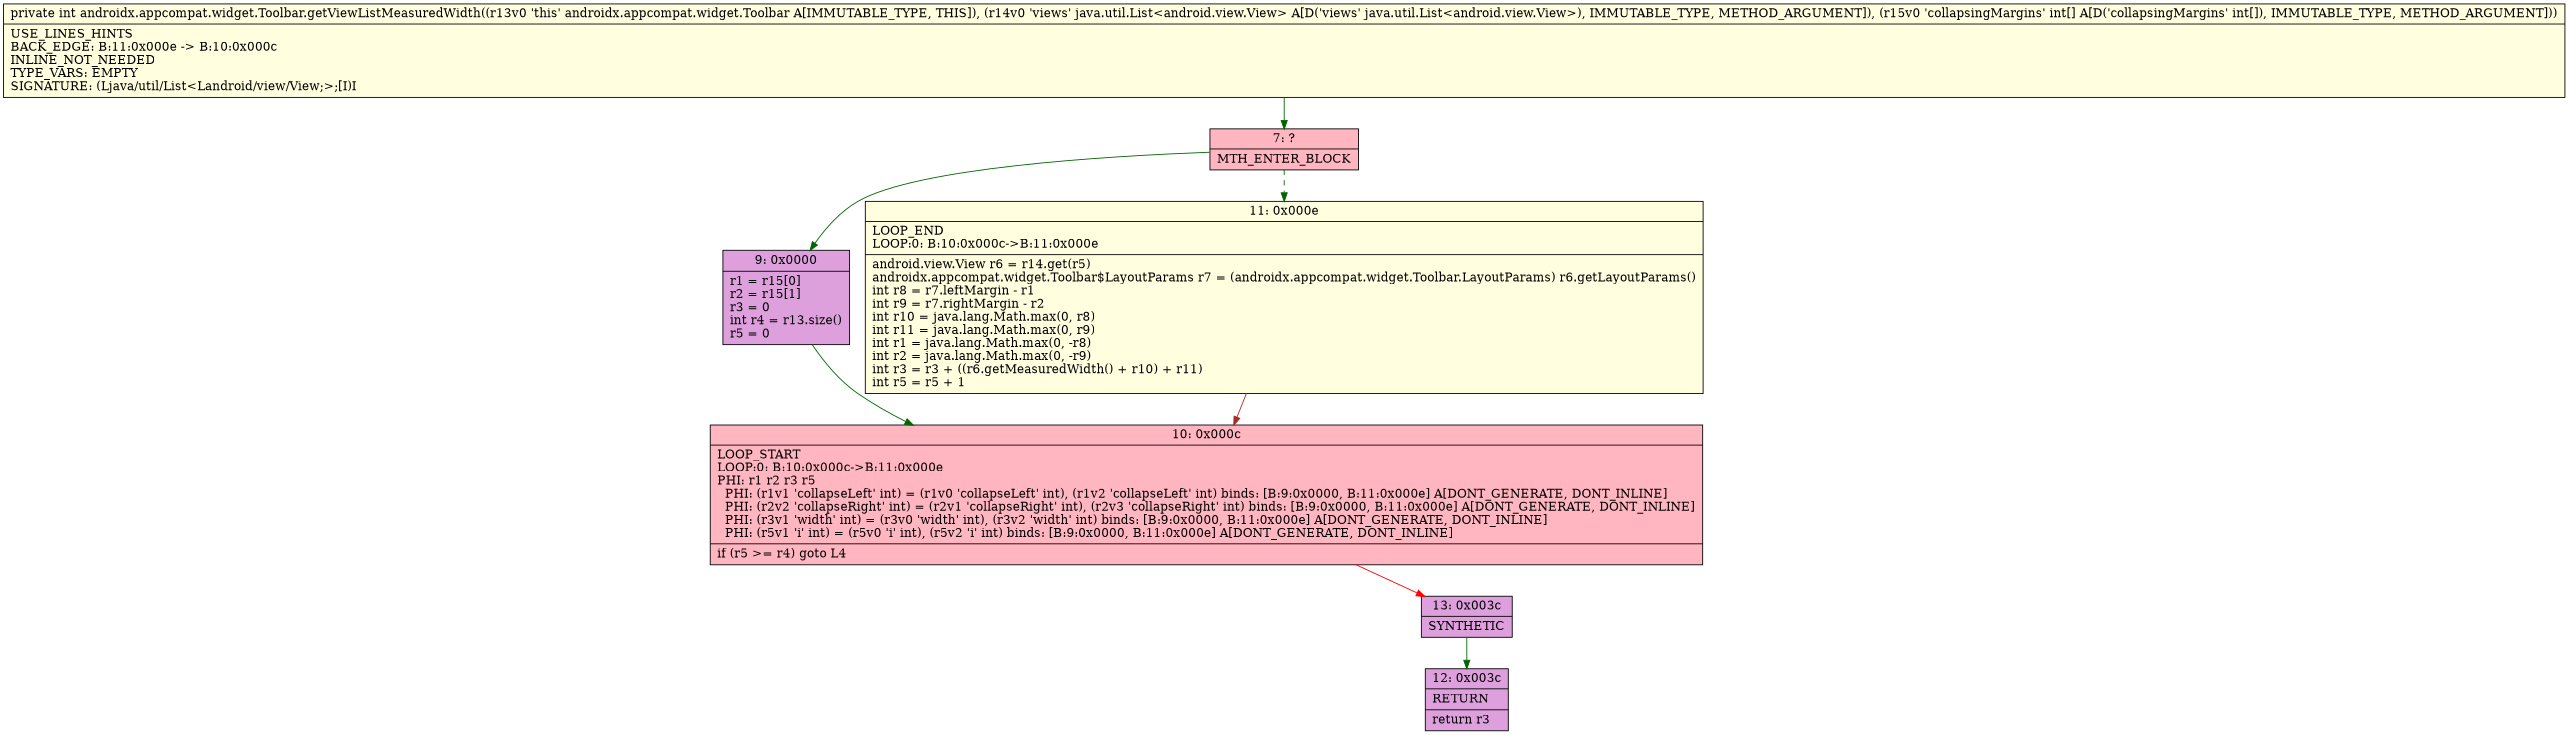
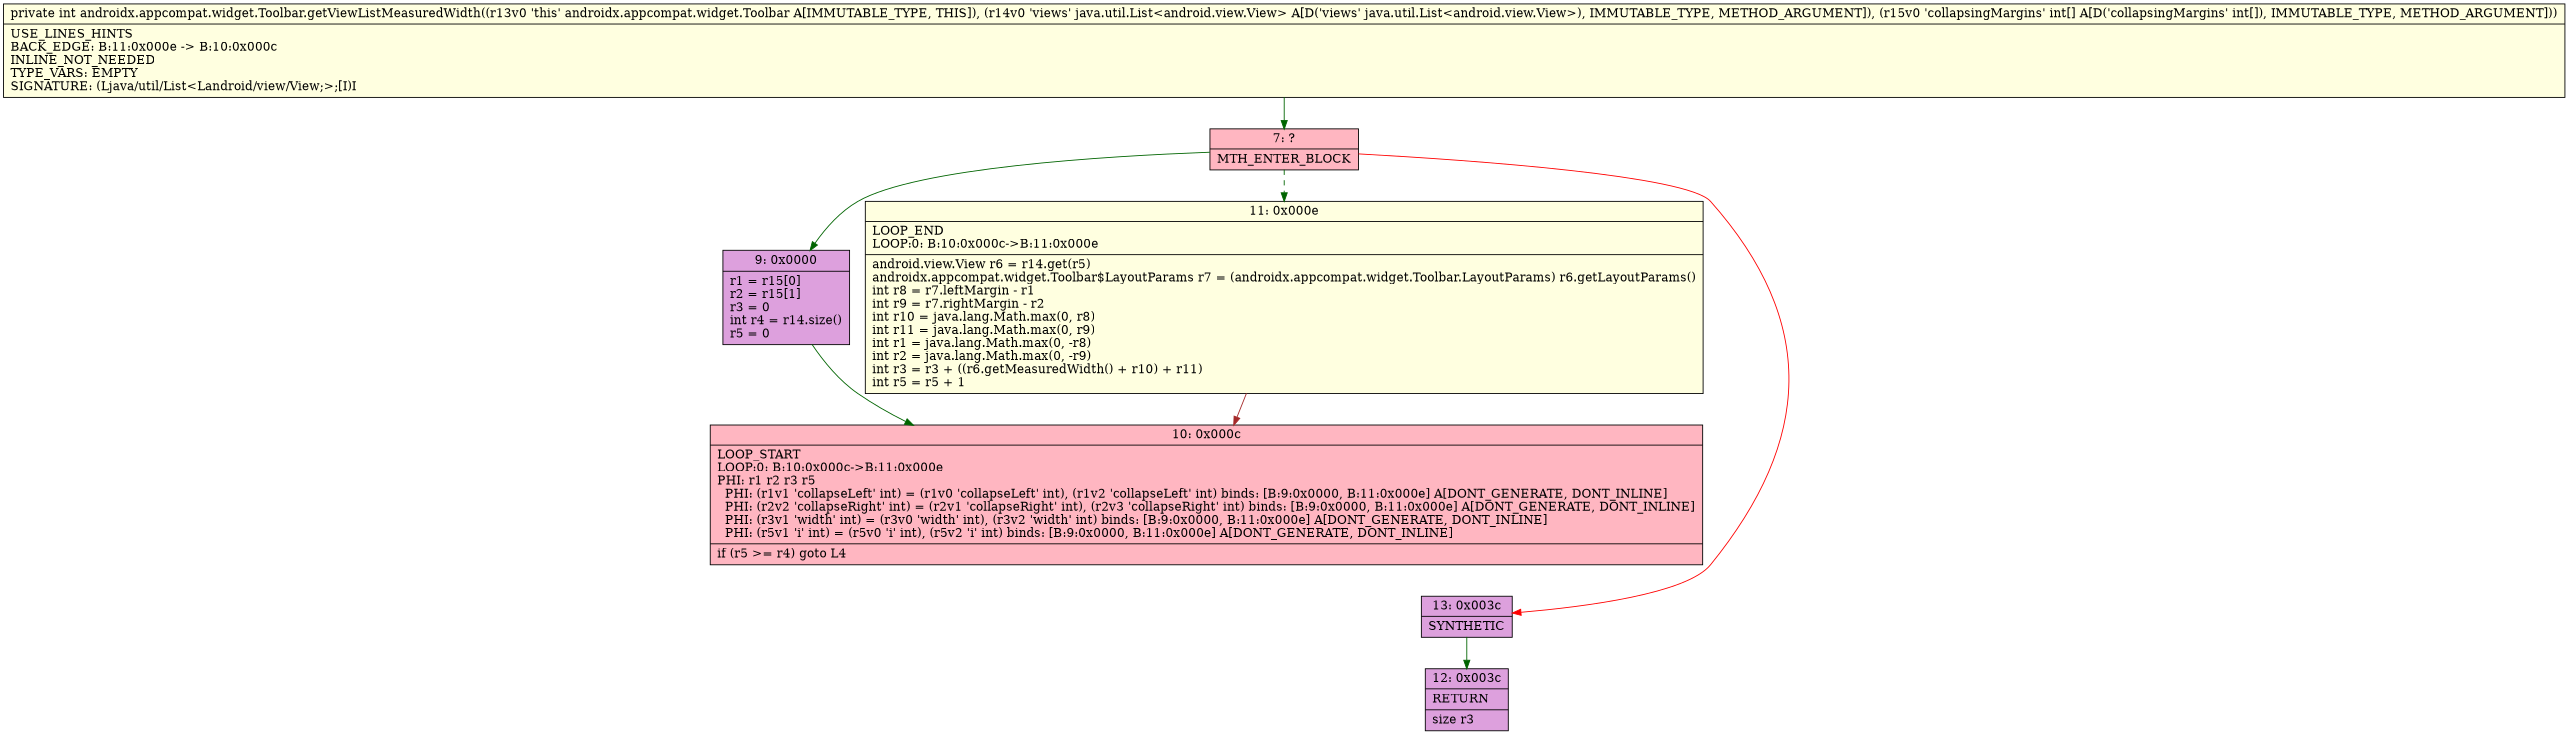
(786, 321) -> (786, 321)
(1386, 579) -> (1774, 305)
(1462, 720) -> (1454, 720)
